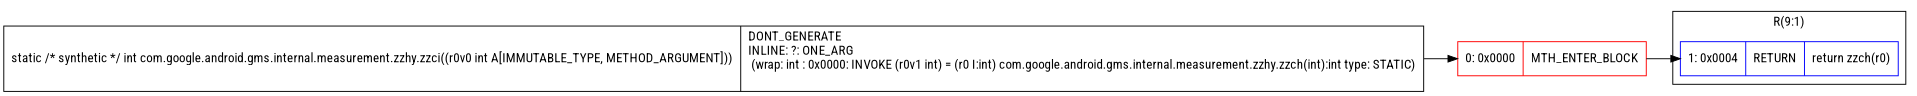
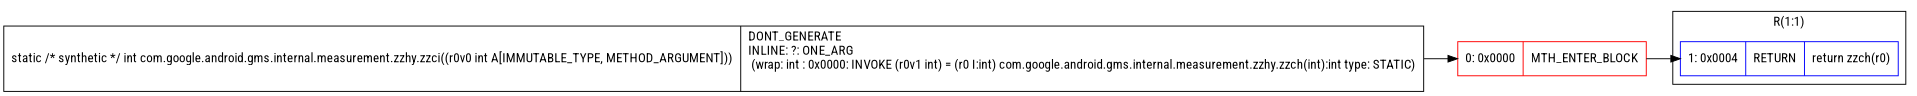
(1789, 22) -> (1789, 22)
